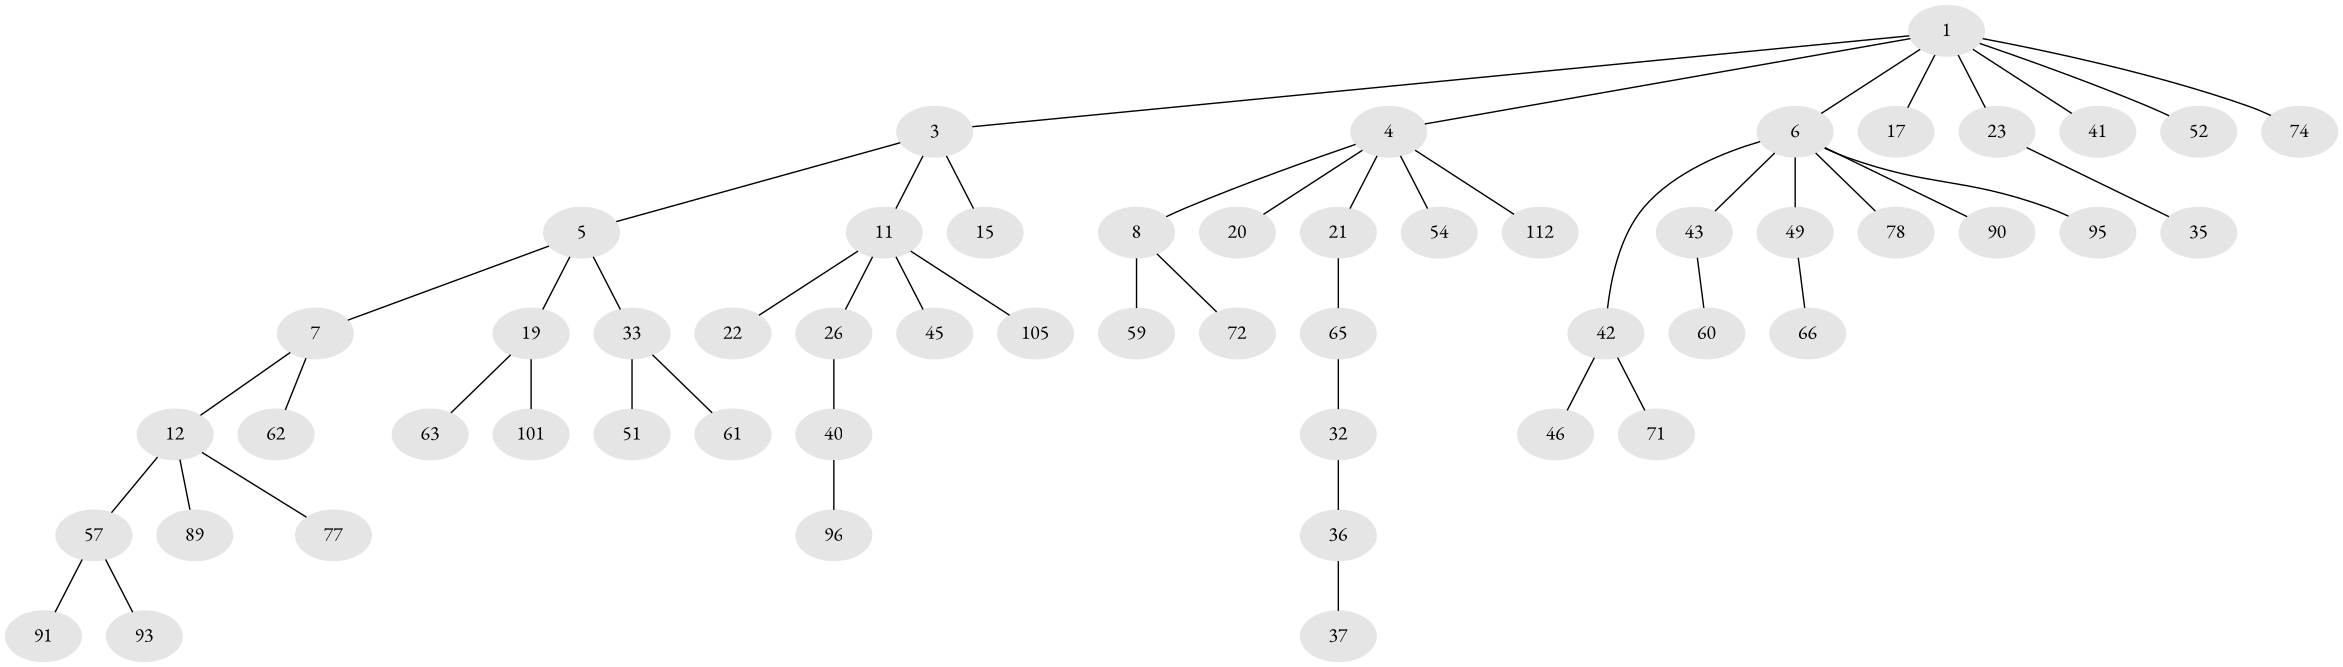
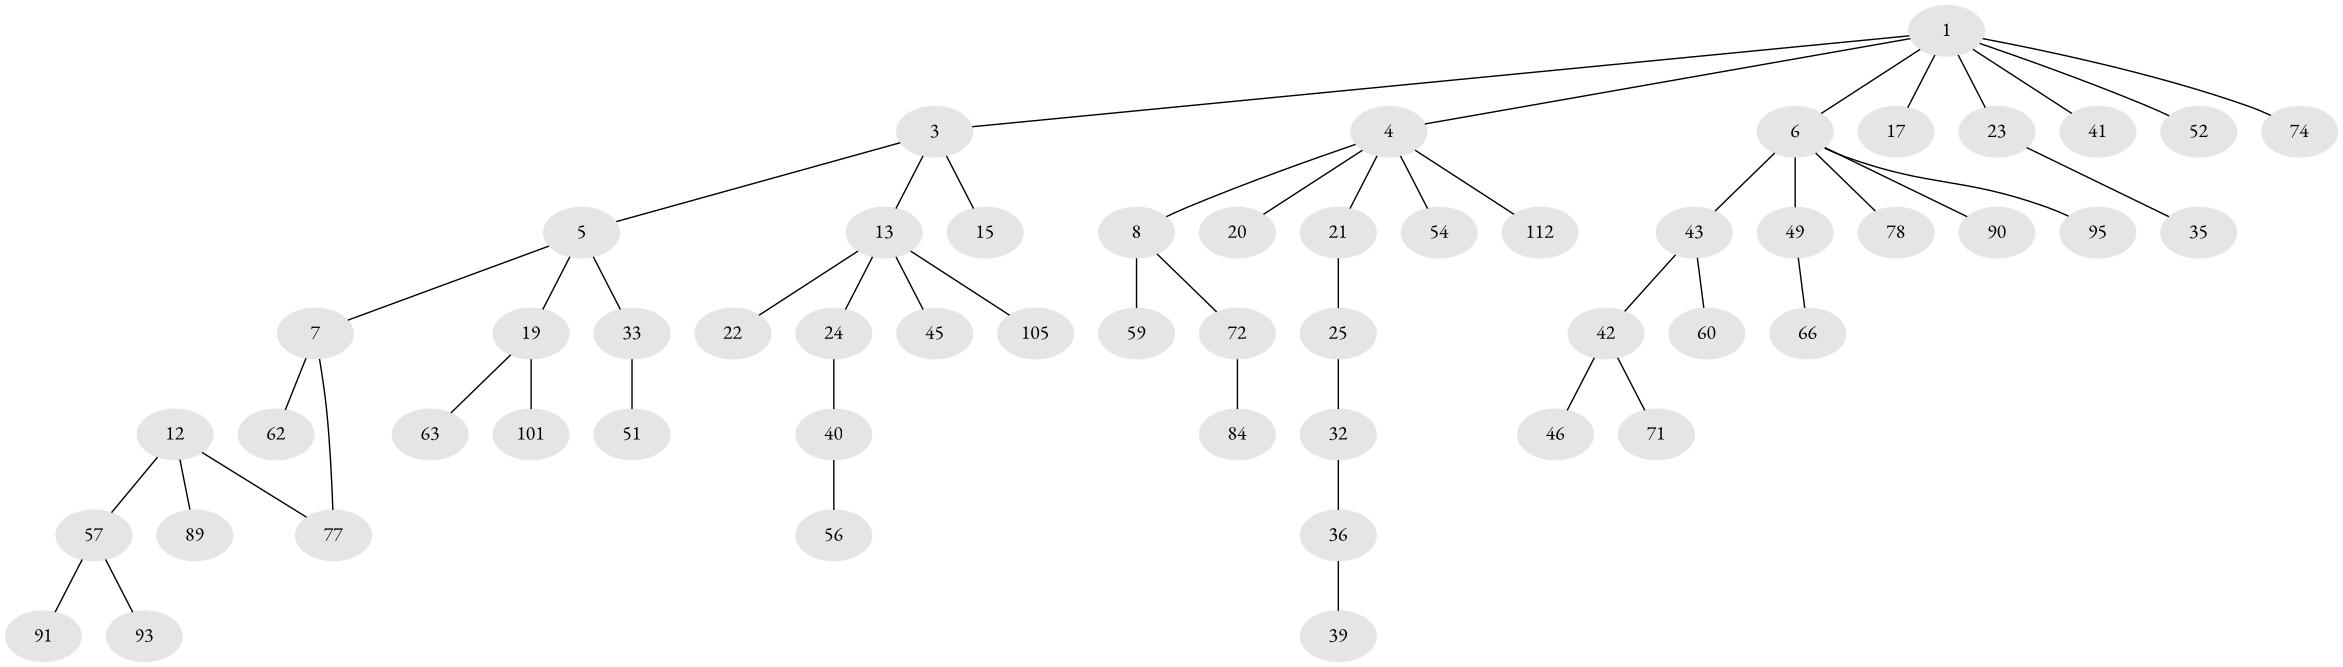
(1653, 198) -> (1650, 283)
(884, 233) -> (884, 233)
(834, 334) -> (834, 334)
(1338, 334) -> (1338, 334)
(245, 384) -> (329, 434)
(733, 434) -> none
none -> (1237, 434)
(834, 535) -> (834, 535)
(1338, 636) -> (1338, 636)
